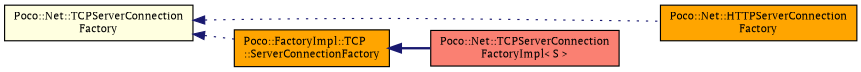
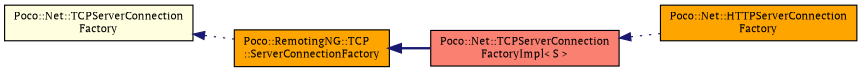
(433, 19) -> (646, 35)
(312, 48) -> (312, 48)
